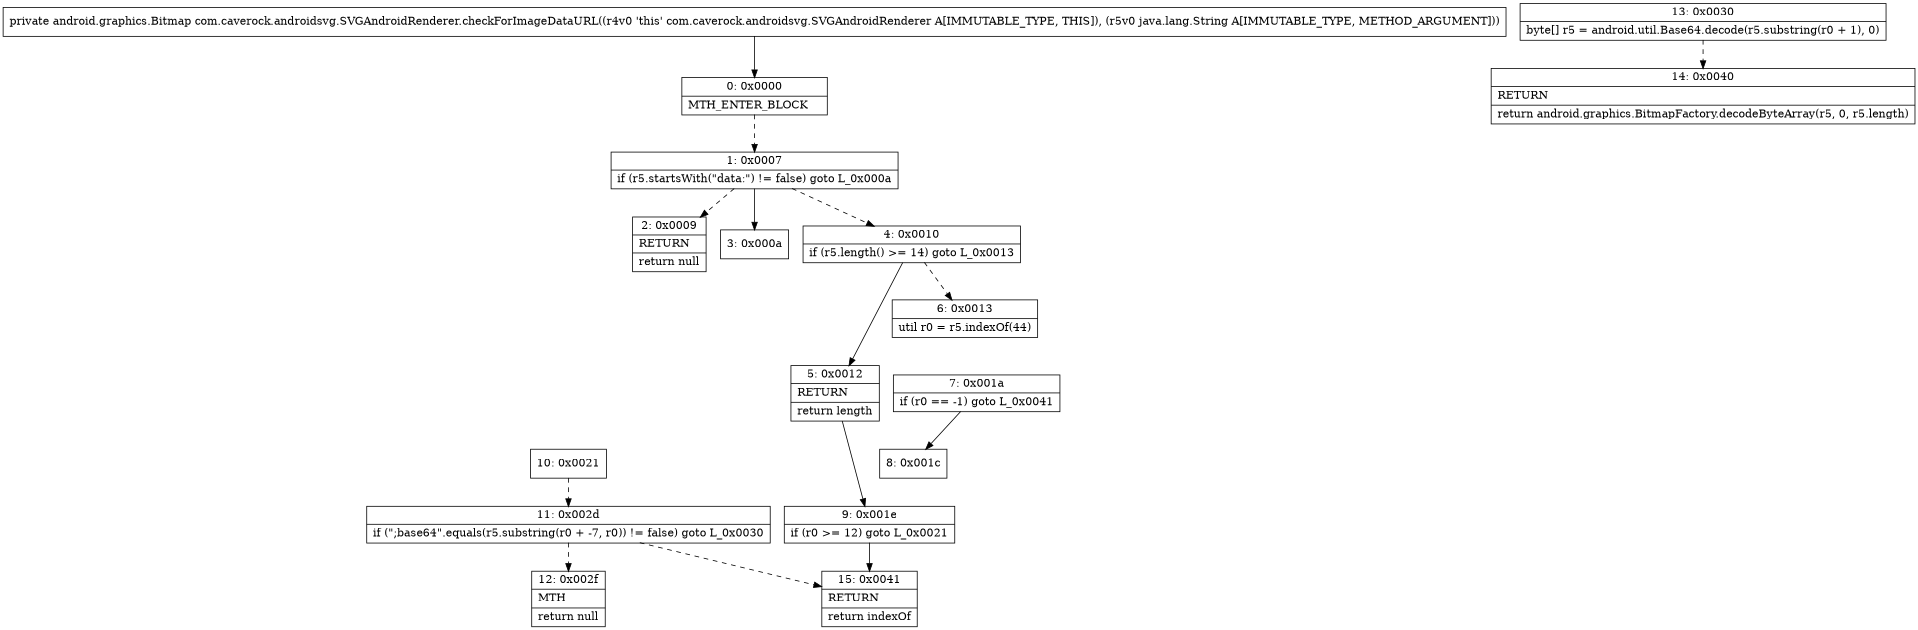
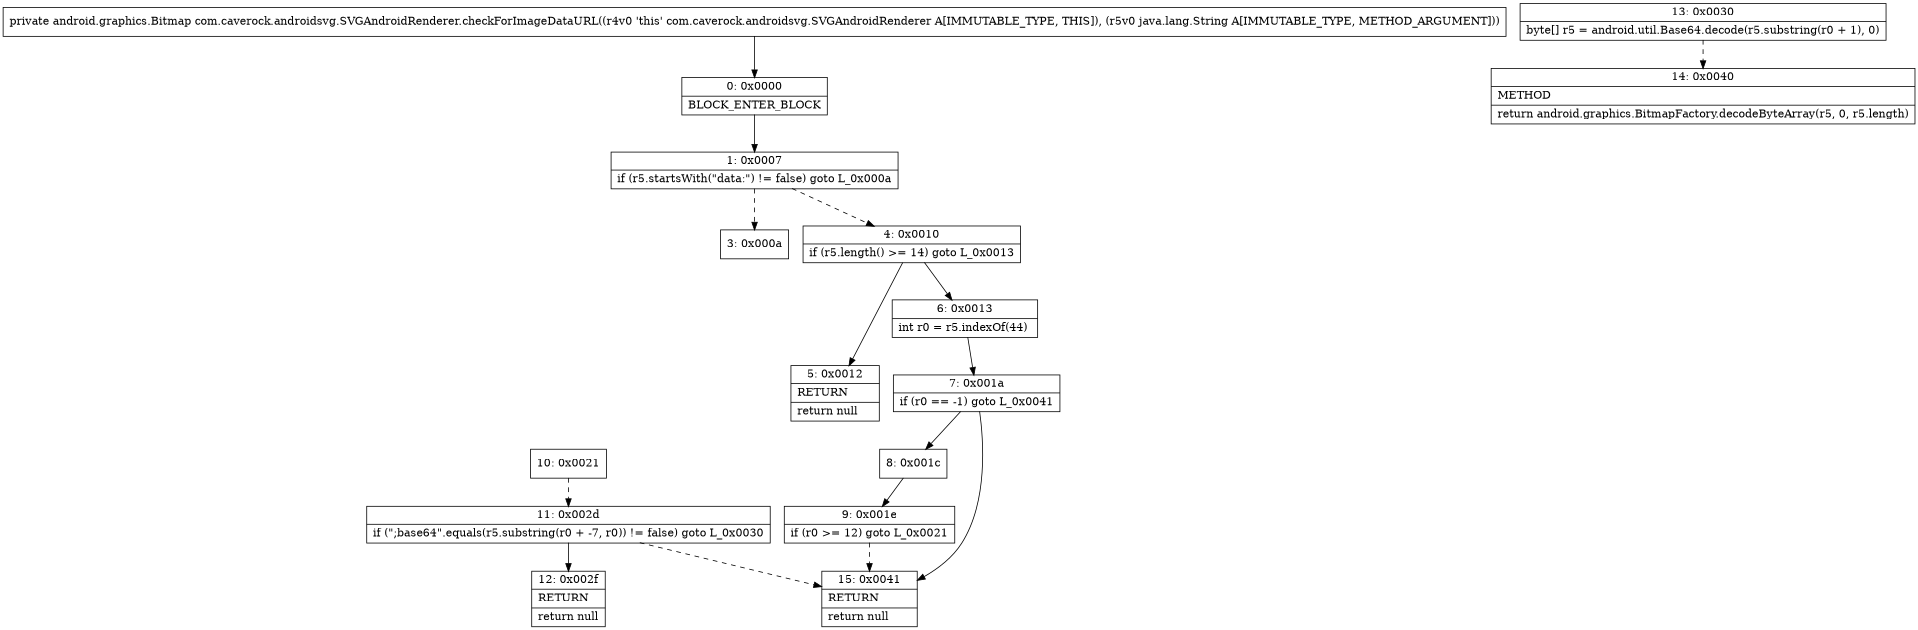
(1523, 95) -> (1524, 95)
(748, 105) -> (755, 105)
(755, 129) -> (755, 129)
(755, 205) -> (755, 205)
(669, 244) -> none
(936, 278) -> (936, 278)
(965, 328) -> (963, 328)
none -> (970, 352)
(835, 411) -> (828, 411)
(853, 460) -> (895, 489)
none -> (977, 504)
(568, 553) -> (568, 553)
(870, 553) -> (870, 553)
(552, 598) -> (563, 598)
(870, 617) -> (859, 617)
